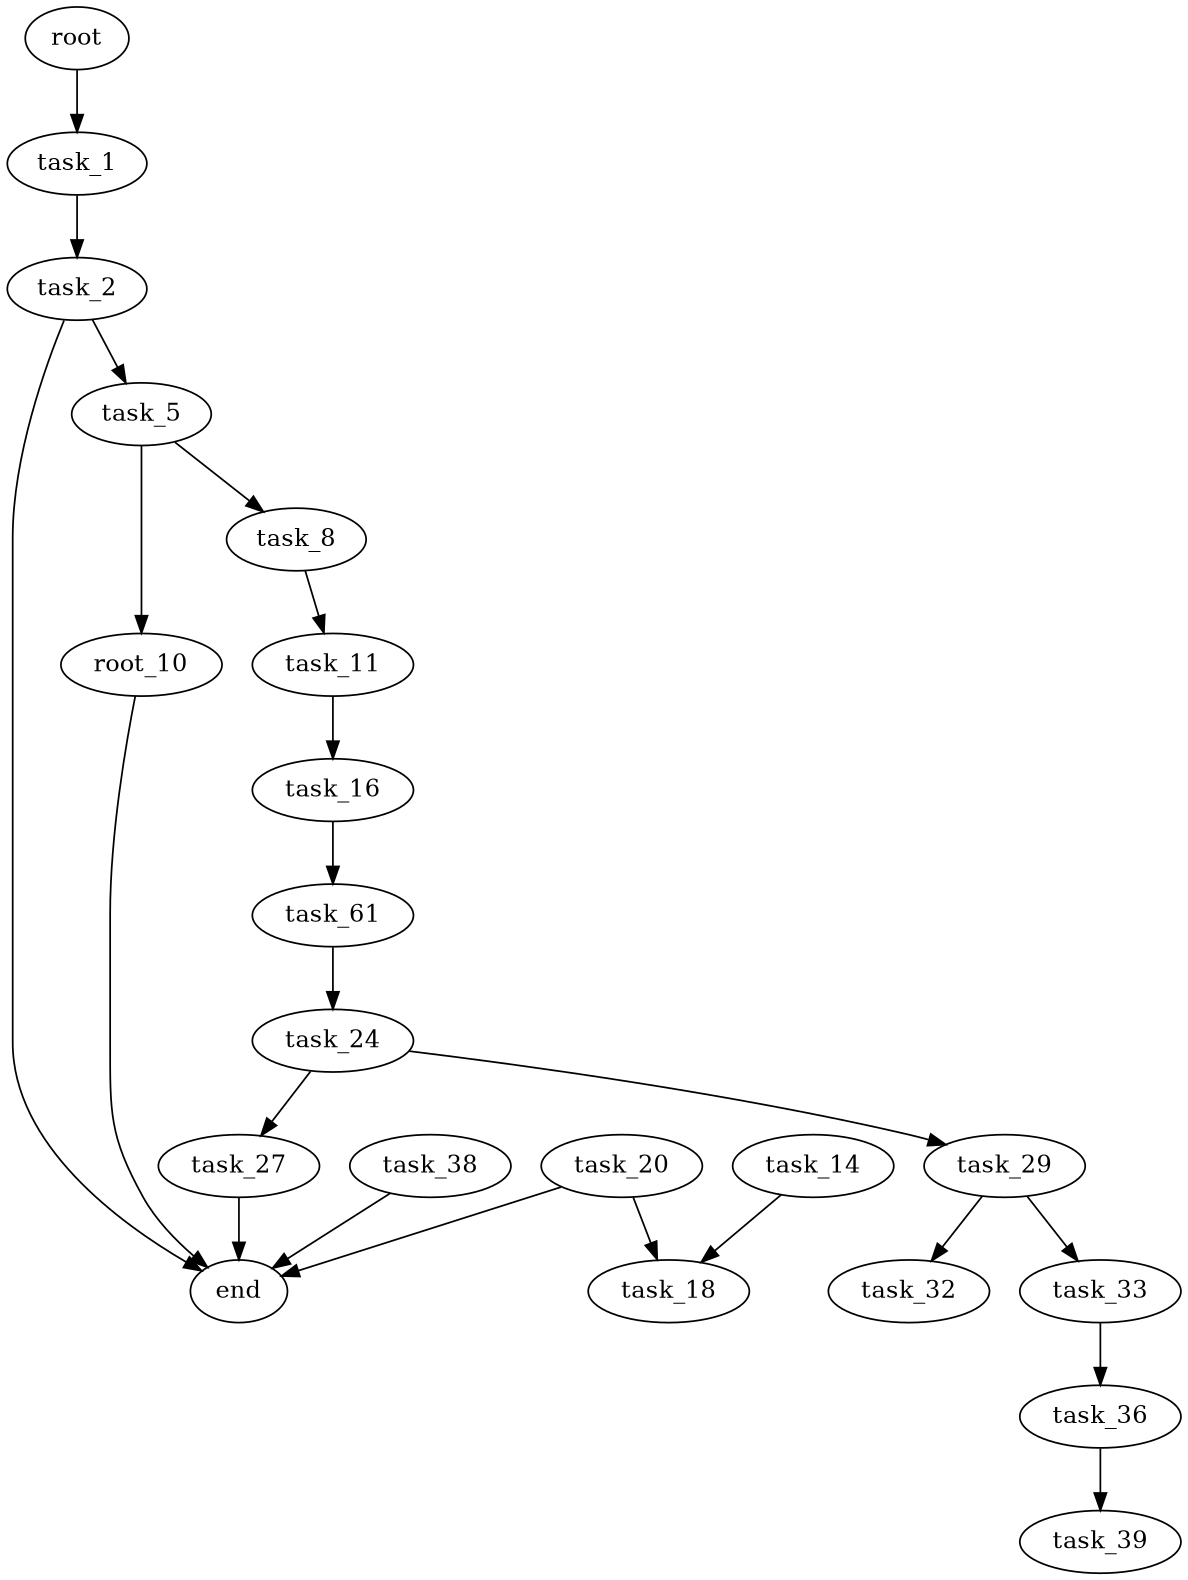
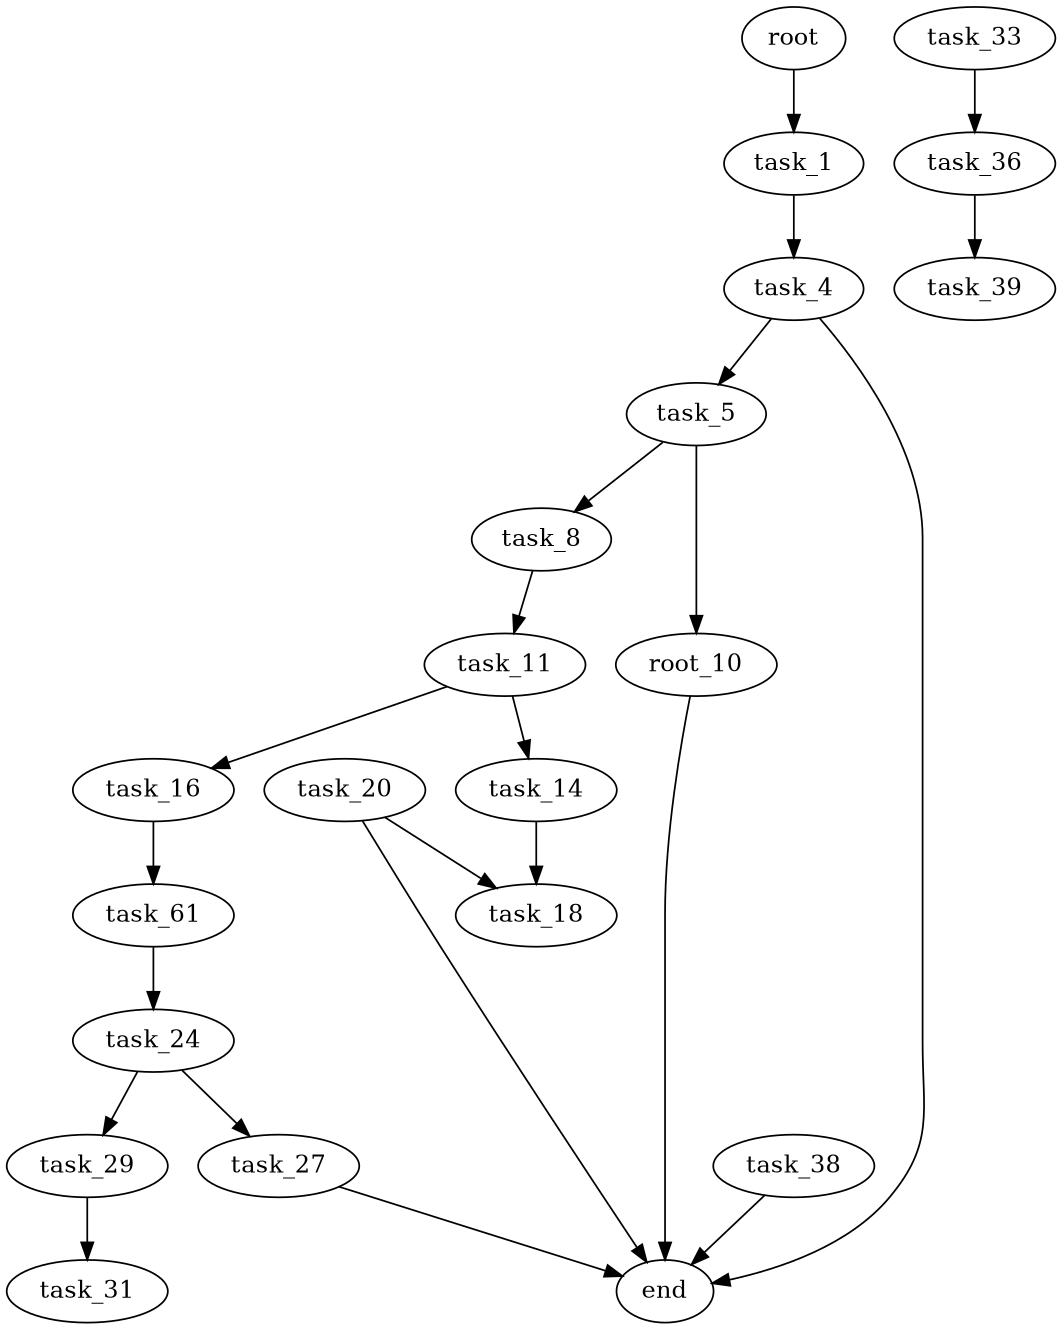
(77, 289) -> (794, 289)
none -> (518, 719)
(1047, 1222) -> none
(909, 1291) -> (87, 1291)
